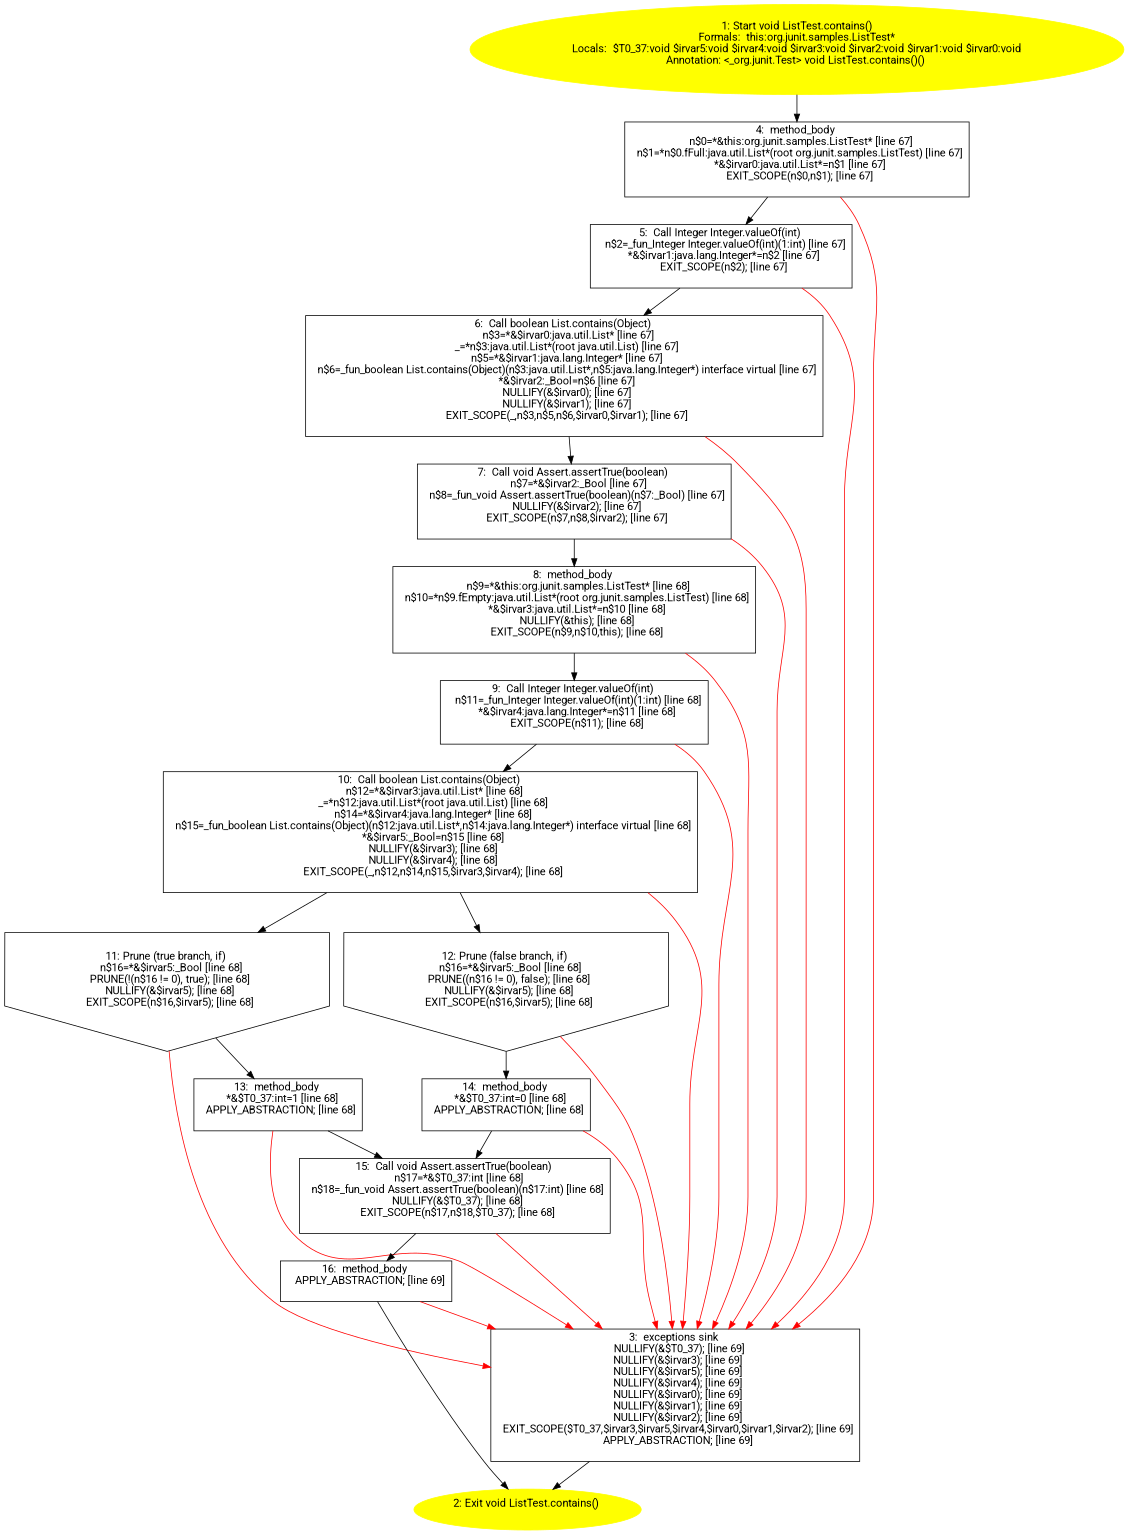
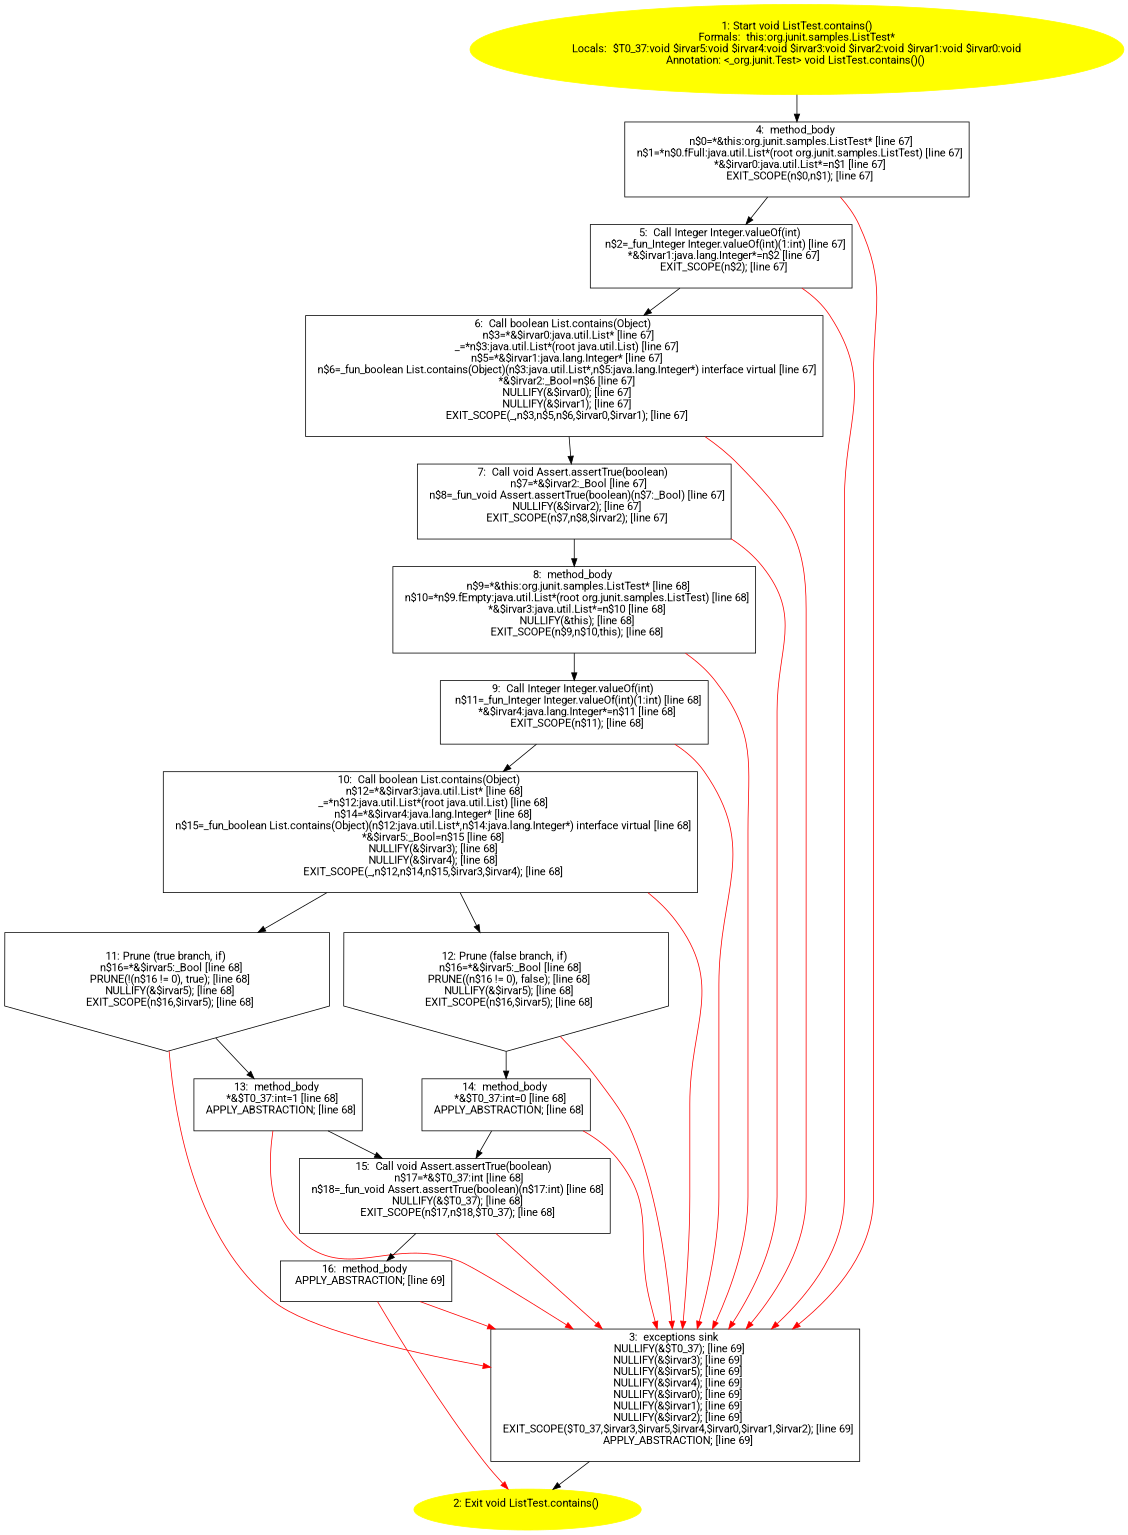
(436, 1395) -> (436, 1395)
